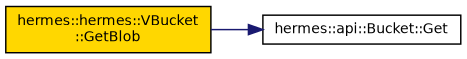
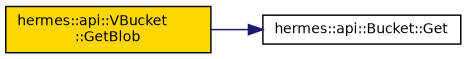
(108, 30) -> (108, 30)
